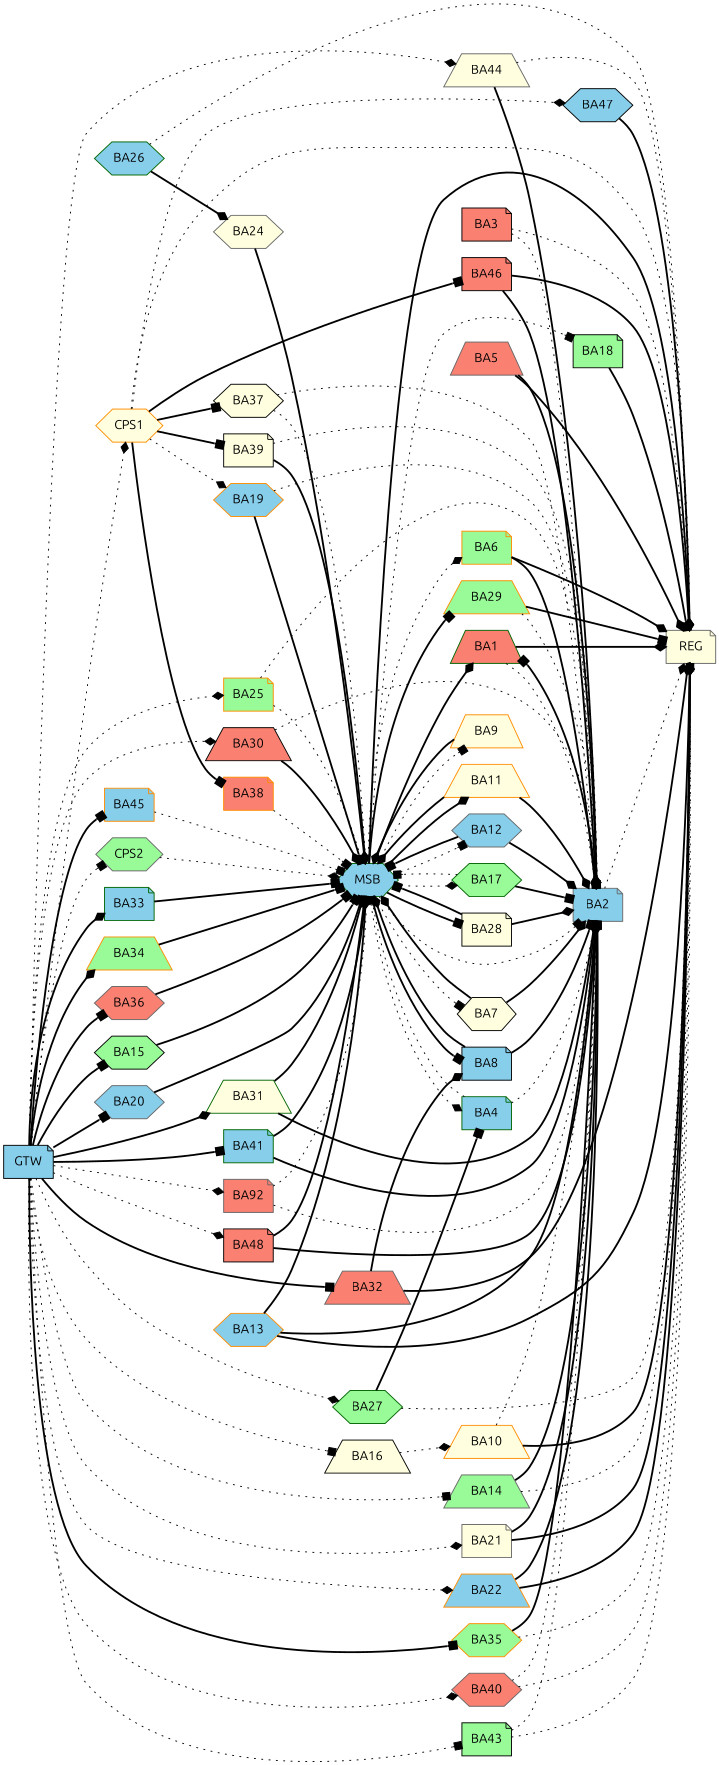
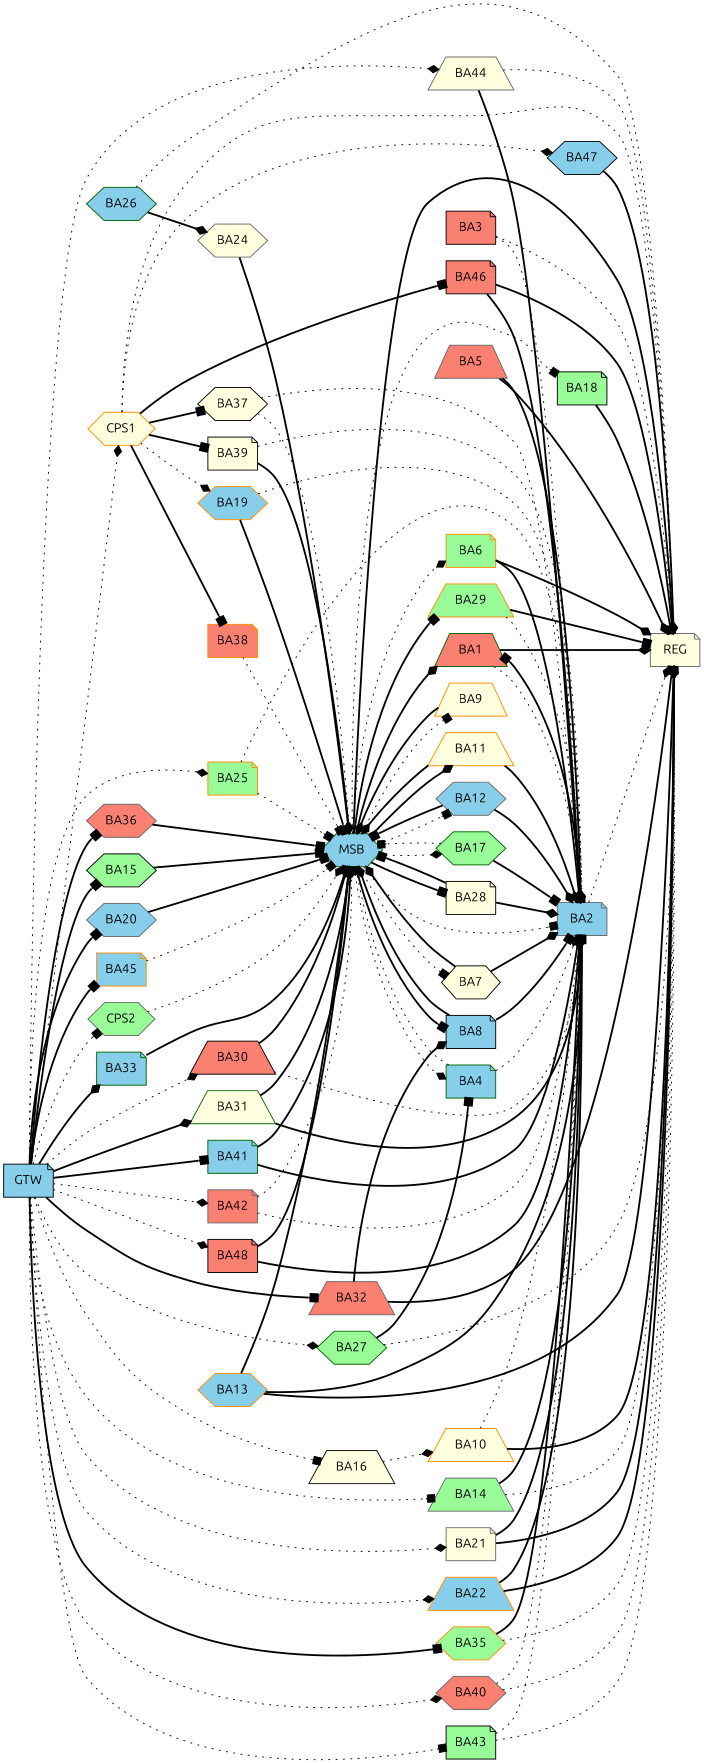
(129, 954) -> none
(622, 1040) -> (608, 1047)
(248, 1196) -> (233, 1206)
